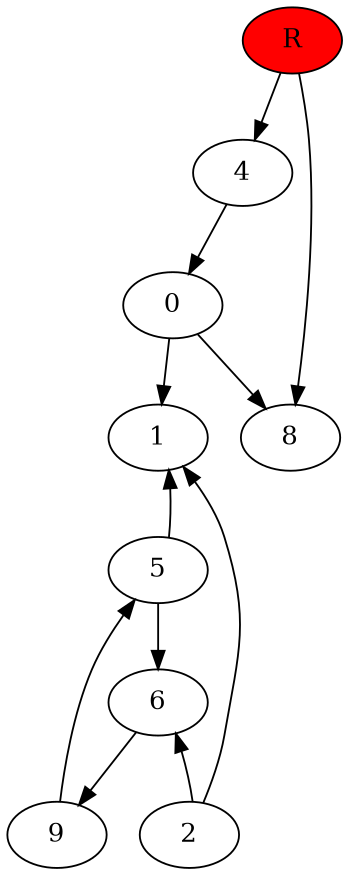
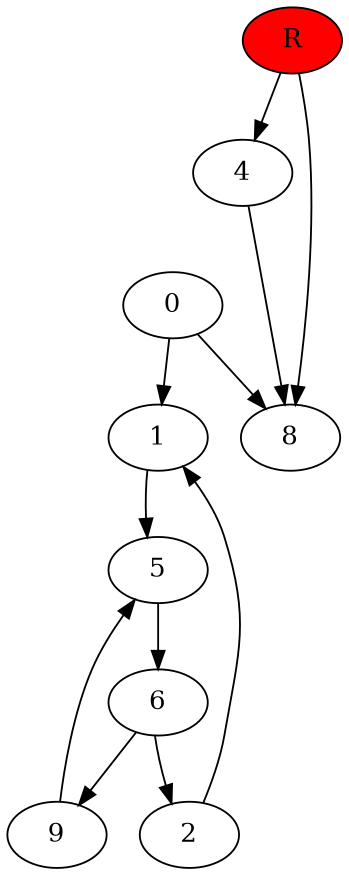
(212, 231) -> (265, 296)
(170, 513) -> (146, 494)
(188, 776) -> (160, 761)
